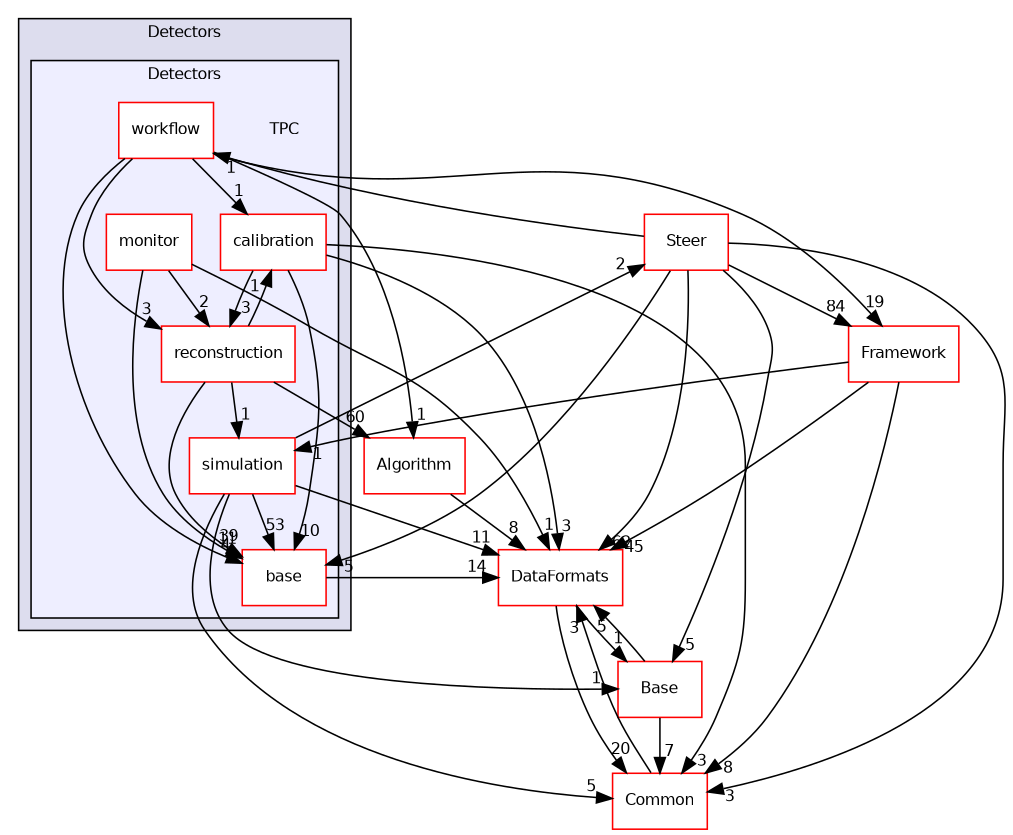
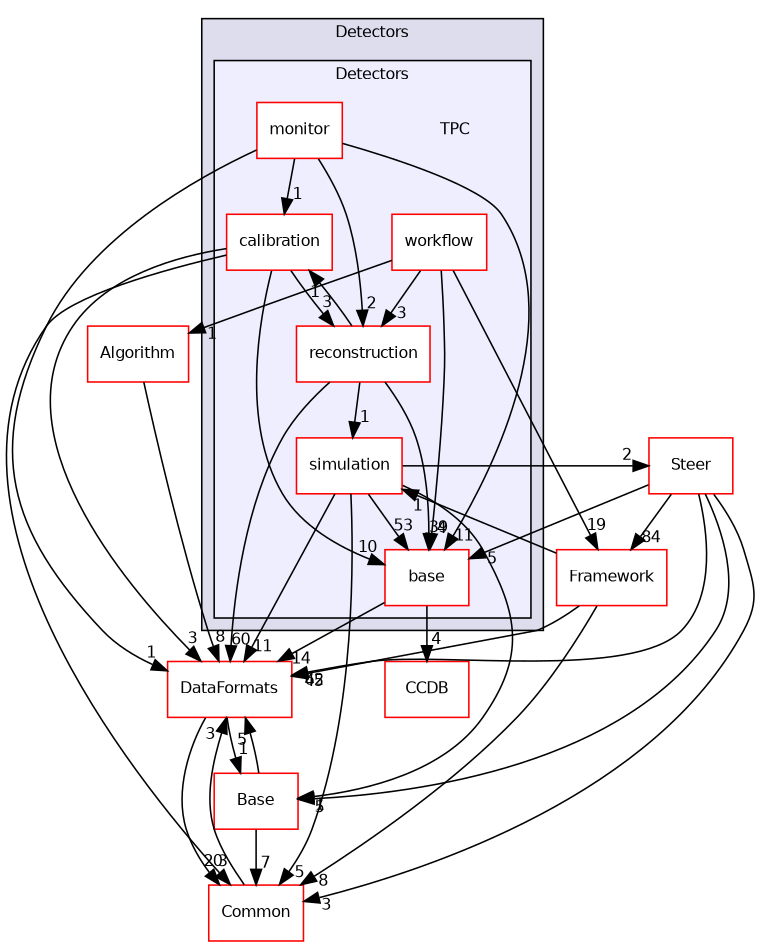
(214, 181) -> (291, 179)
(435, 205) -> none
(308, 402) -> (256, 503)
none -> (427, 689)
